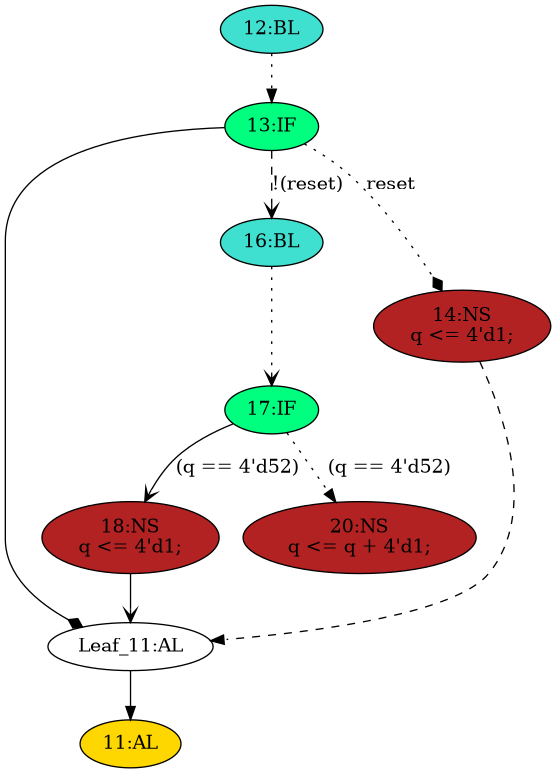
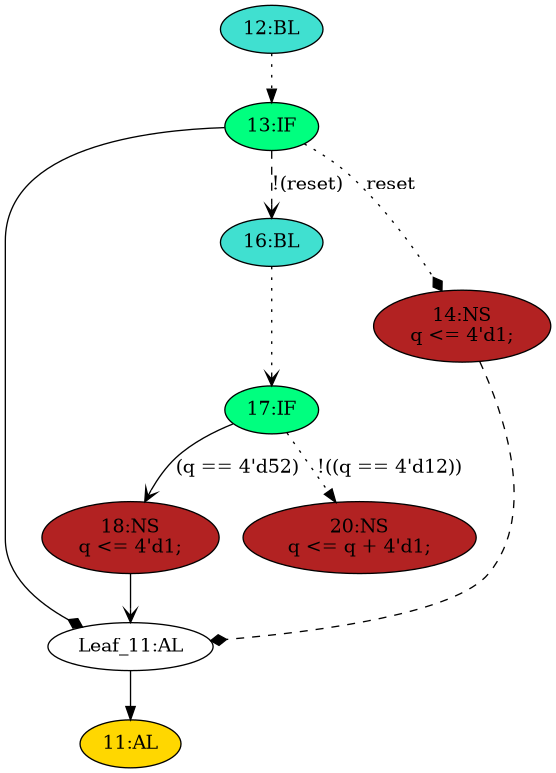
(390, 468) -> (390, 468)
(468, 589) -> (468, 589)
